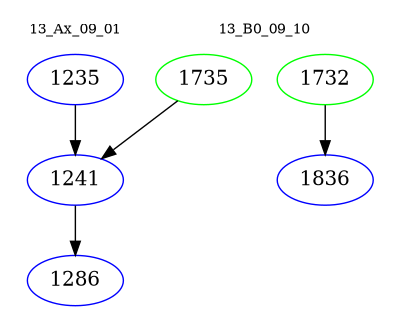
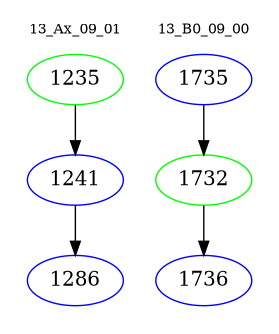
(265, 30) -> (204, 30)
(75, 80) -> (75, 80)
(204, 80) -> (204, 80)
(154, 119) -> (204, 123)
(325, 180) -> (204, 281)
